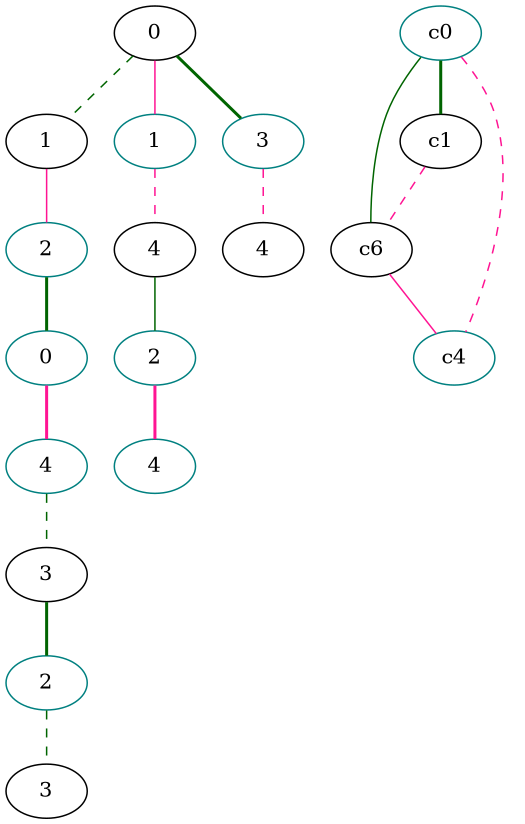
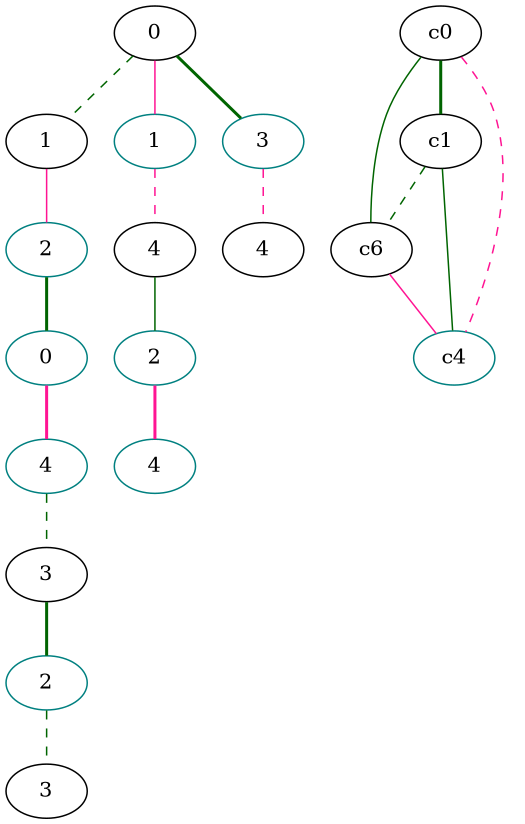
(441, 33) -> (441, 33)
(406, 196) -> (406, 196)
none -> (447, 250)
